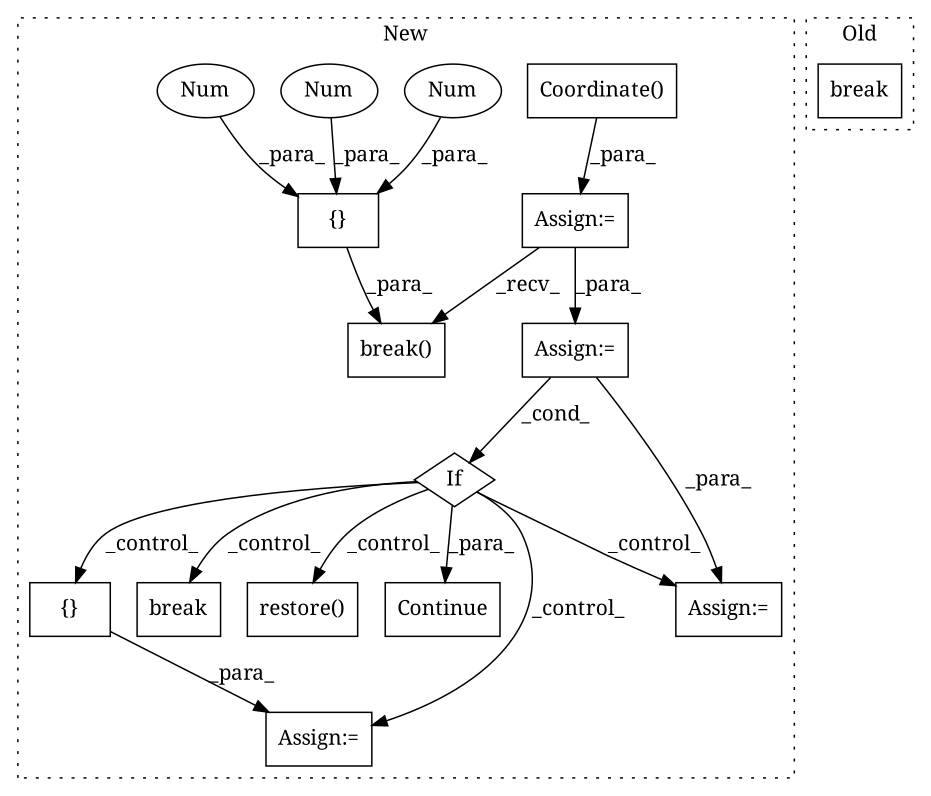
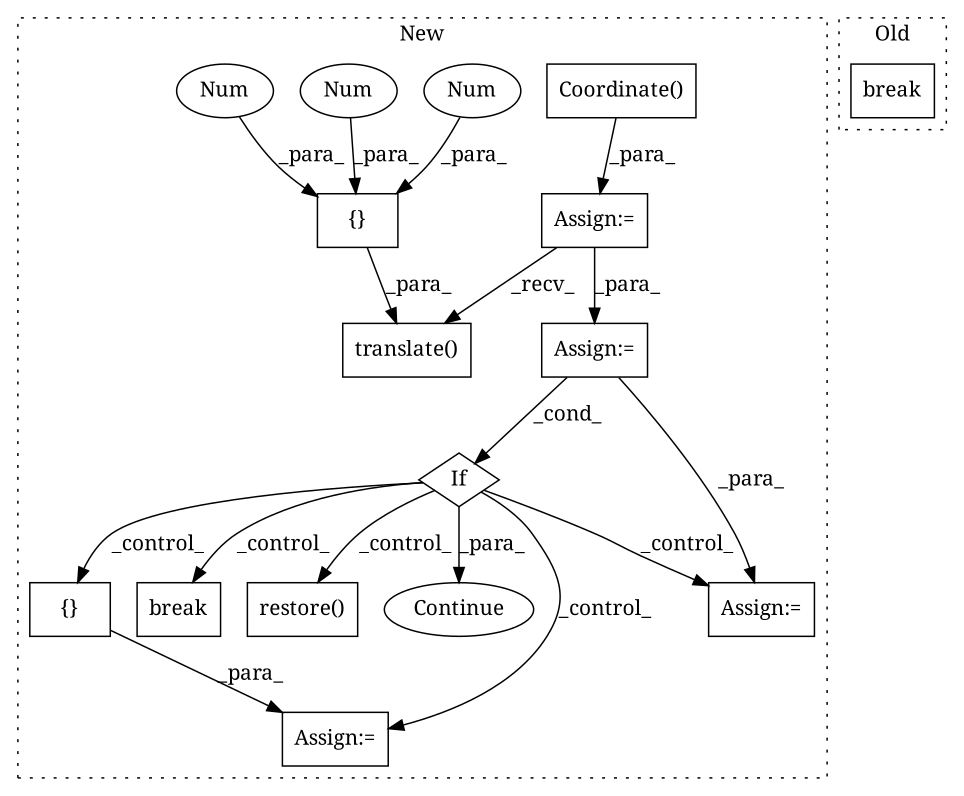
(396, 350) -> (407, 350)
(443, 610) -> (459, 610)
